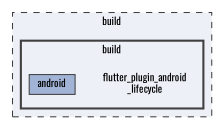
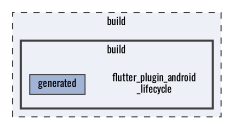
(52, 84) -> (57, 84)
